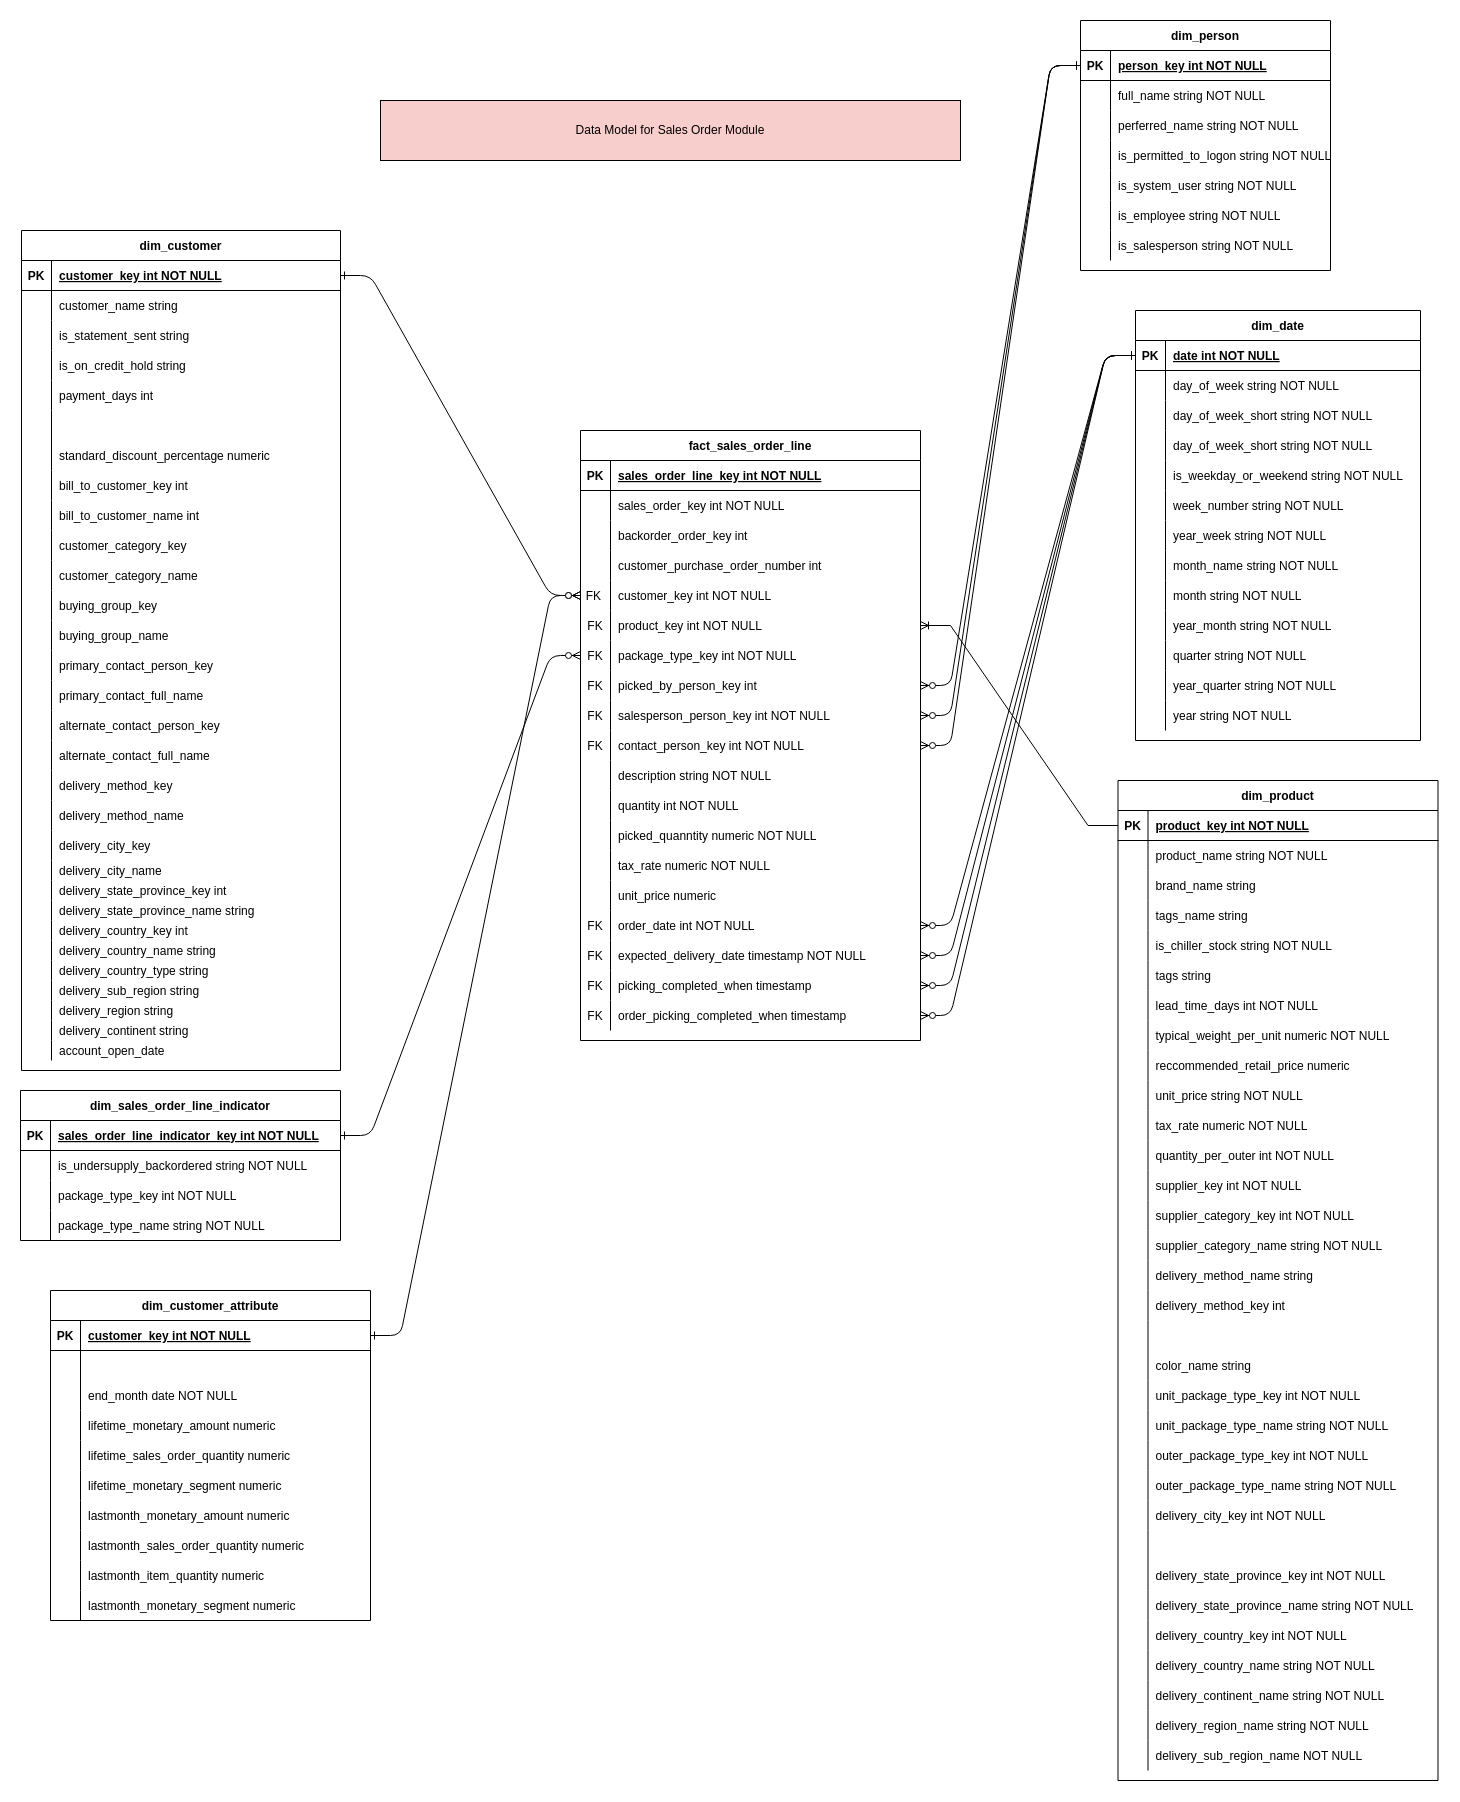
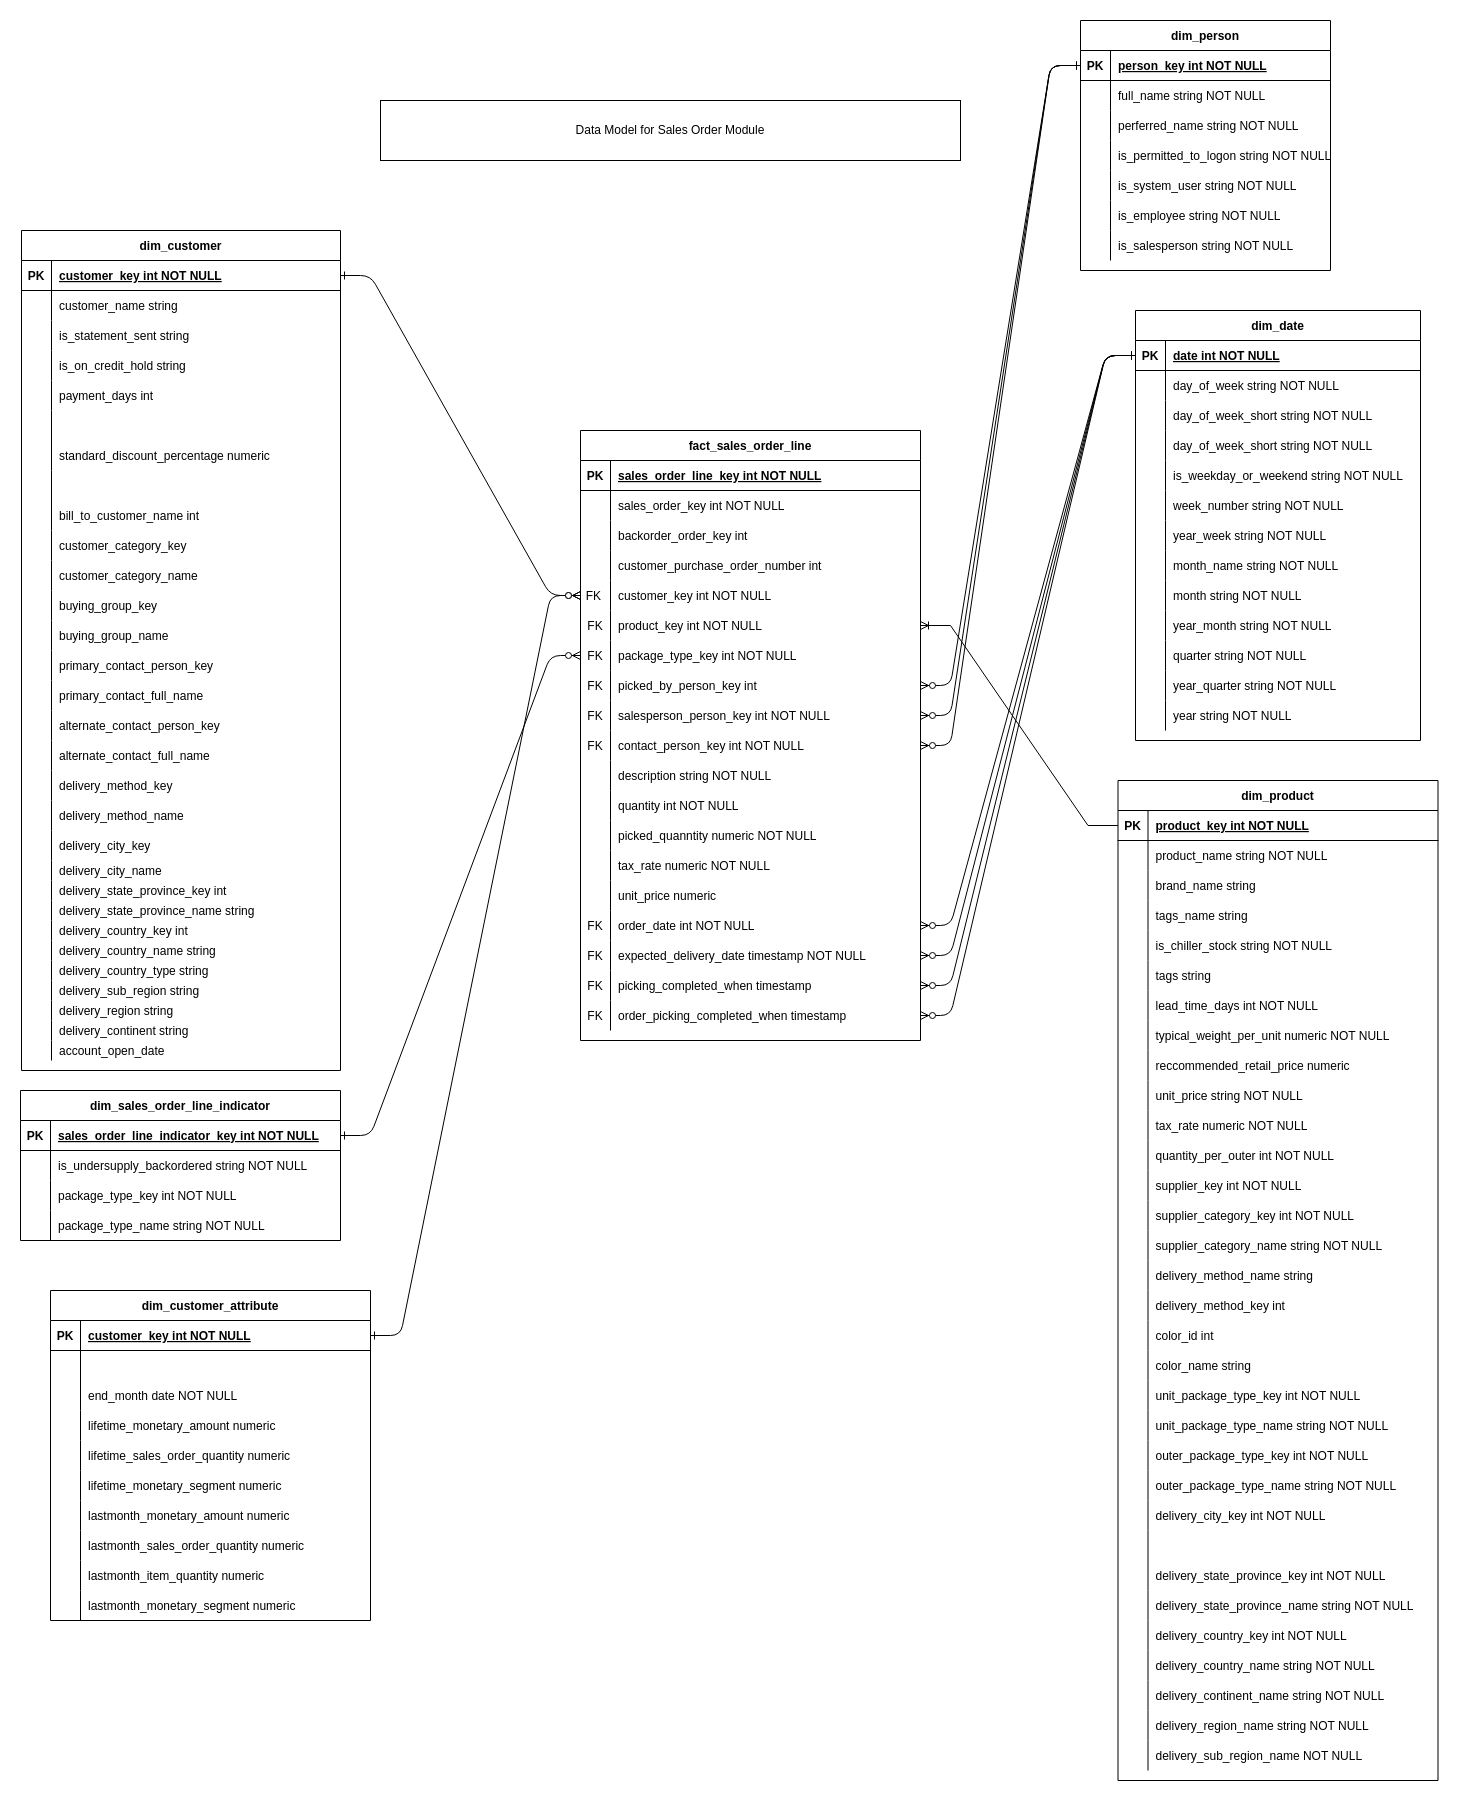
(671, 131) -> (671, 131)
(196, 486) -> none
none -> (1293, 1336)
